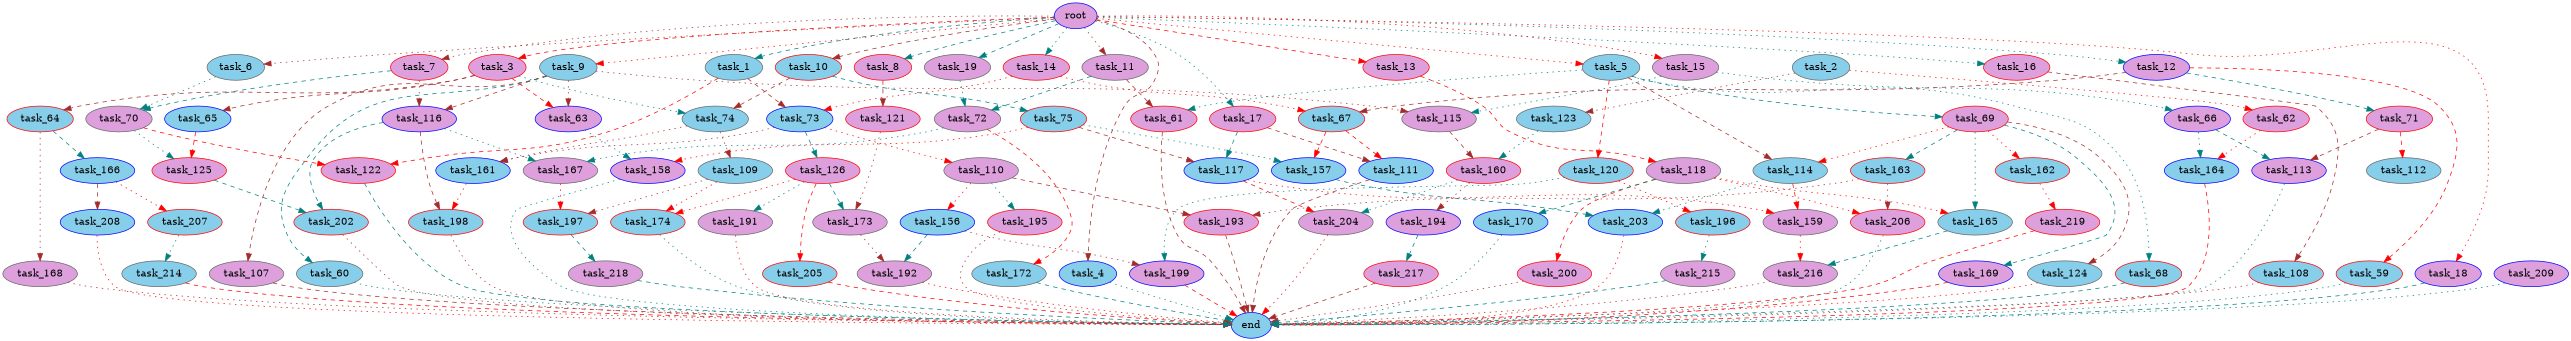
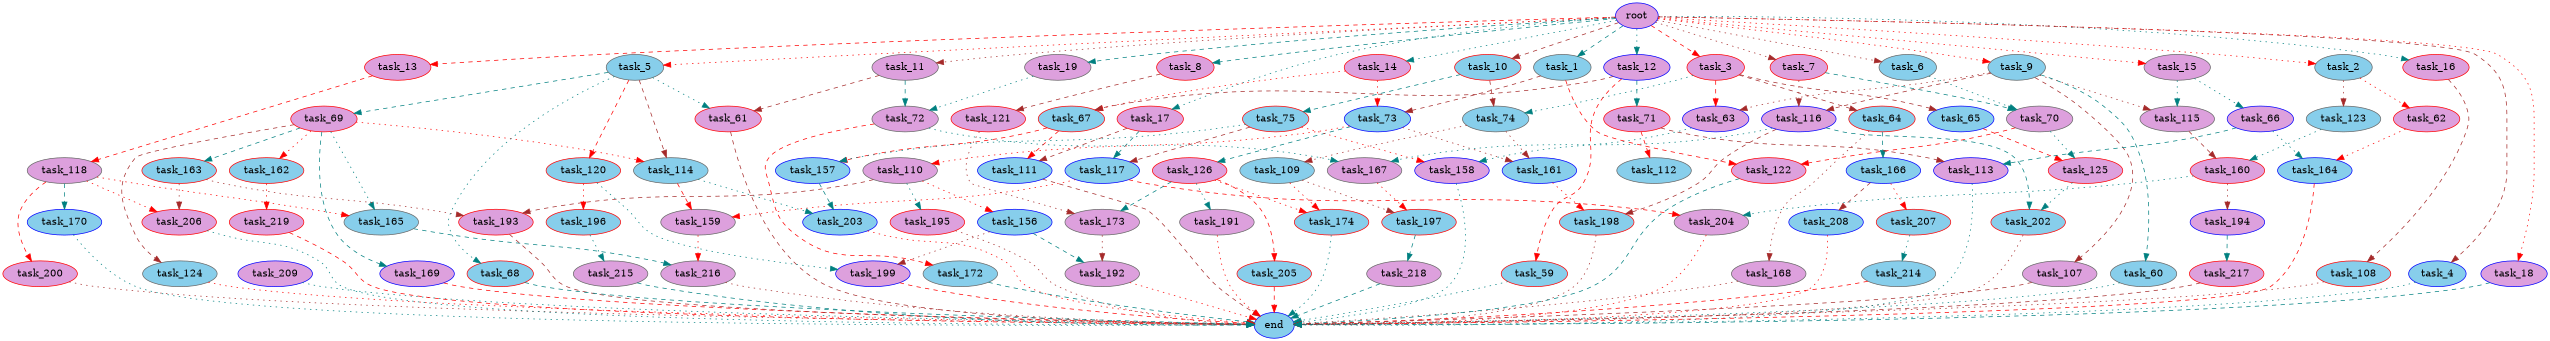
none -> (1983, 37)
(257, 195) -> (2060, 194)
